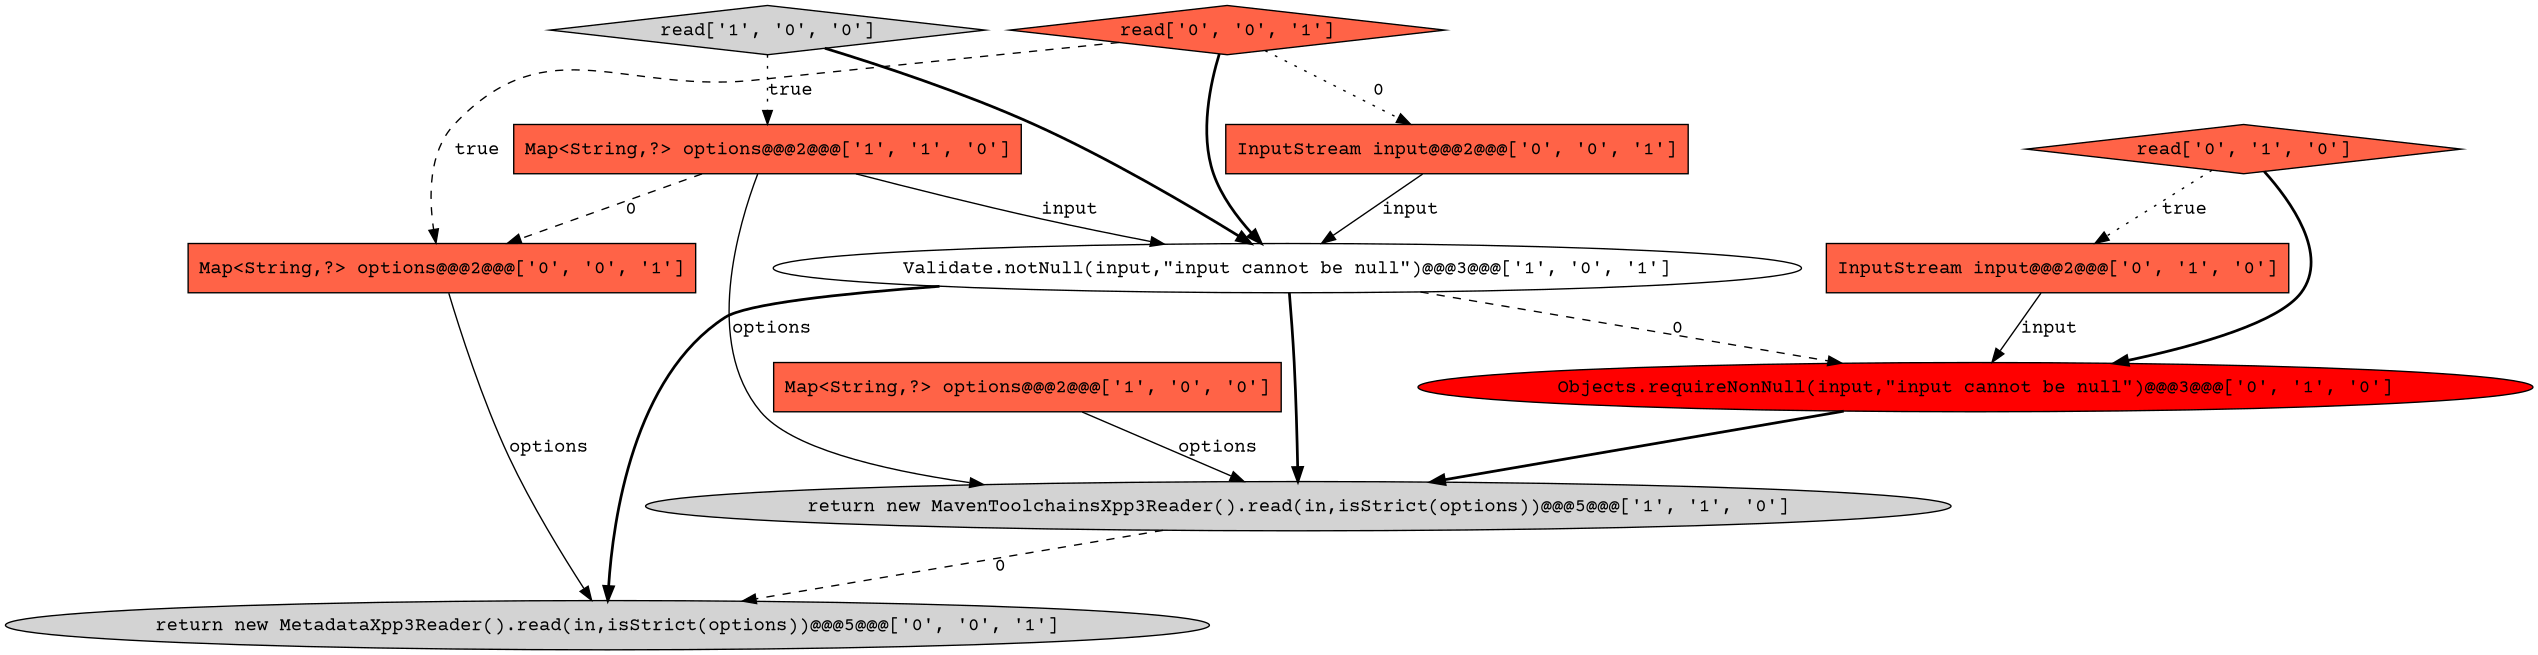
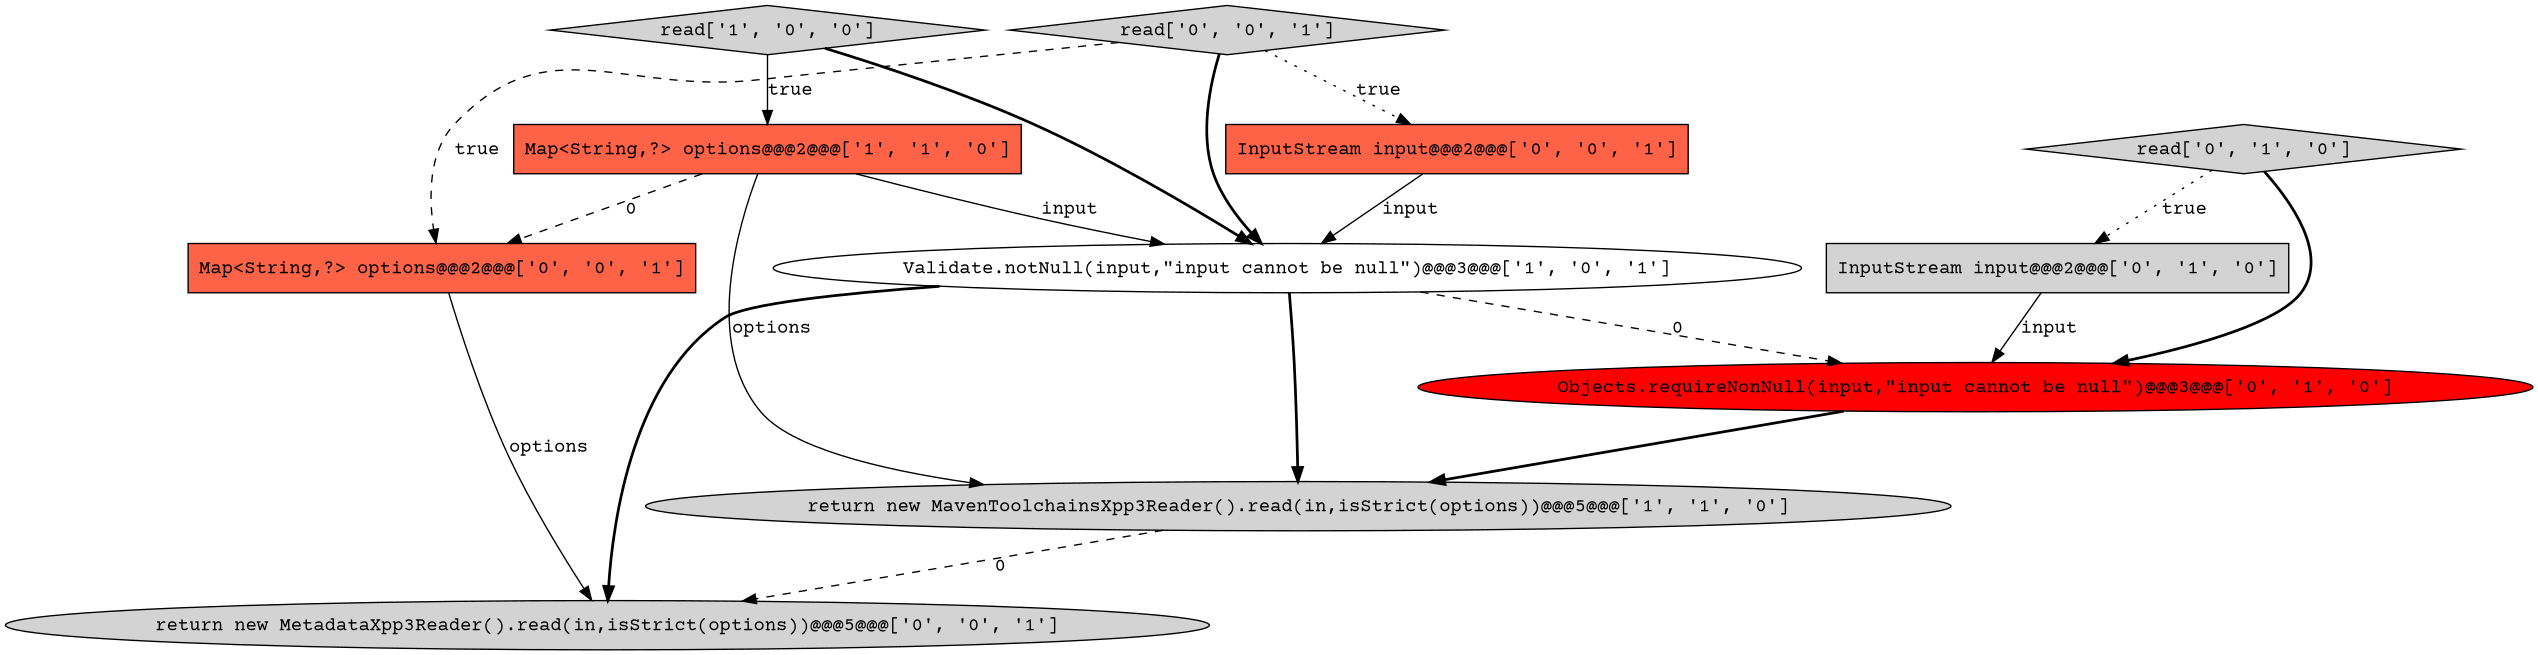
(1227, 30) -> (1227, 30)
(767, 88) -> (767, 88)
(1379, 90) -> (1379, 90)
(2244, 149) -> (2244, 149)
(2058, 268) -> (2058, 268)
(1027, 387) -> none
